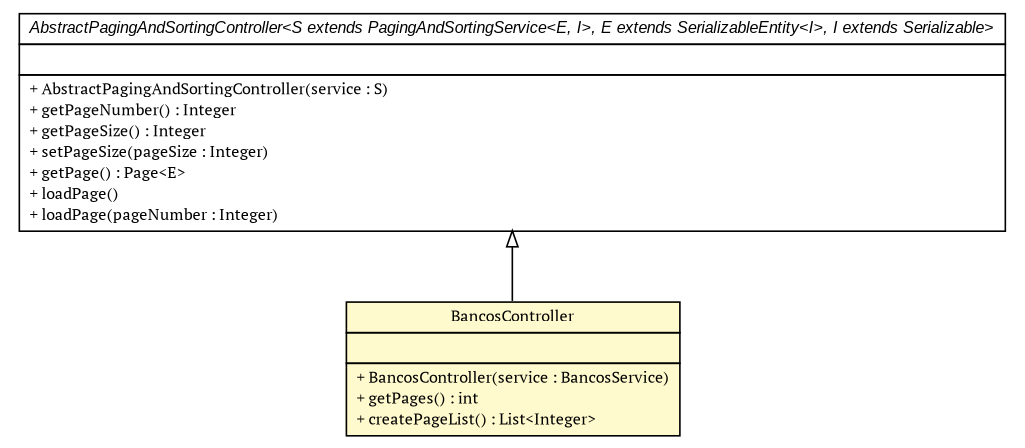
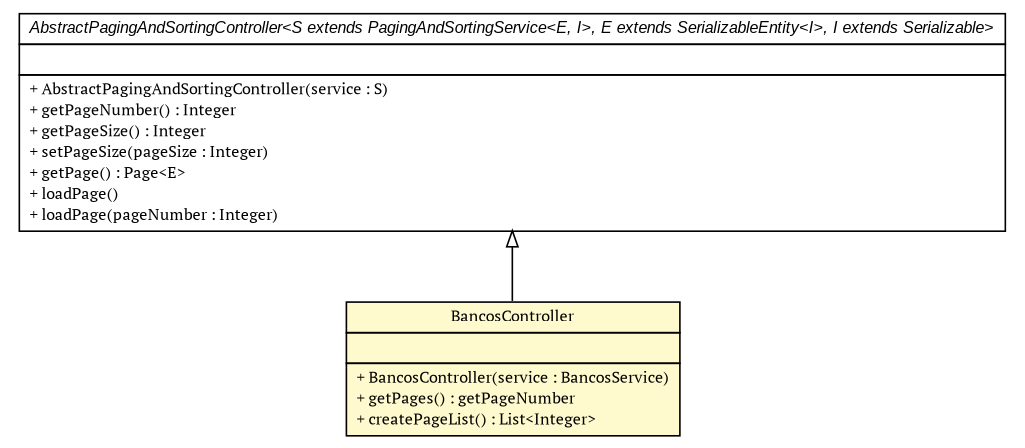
(418, 399) -> (466, 399)
